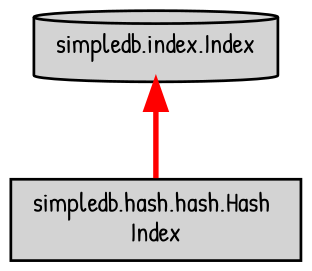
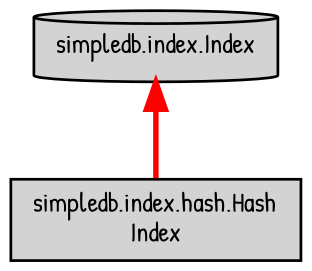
(156, 220) -> (156, 220)
